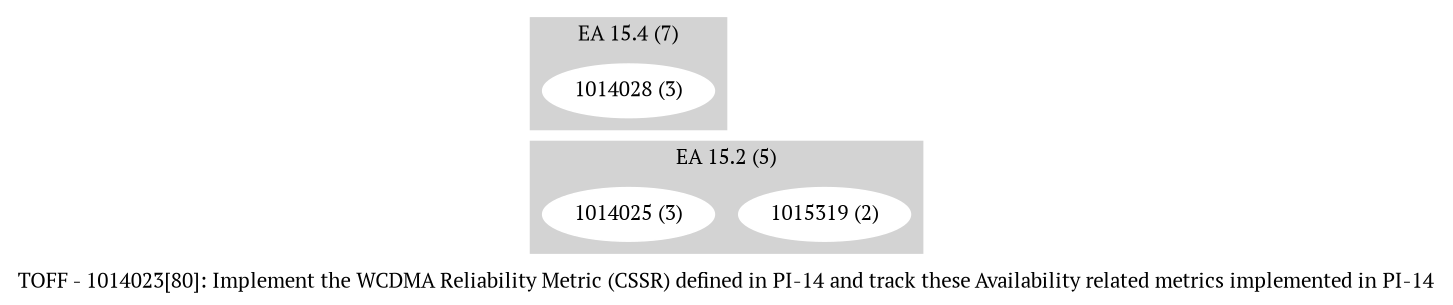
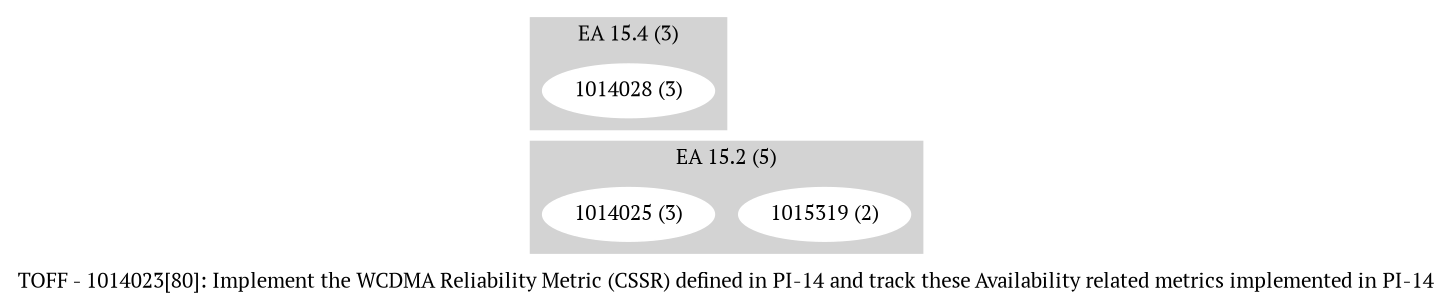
(629, 35) -> (629, 35)
